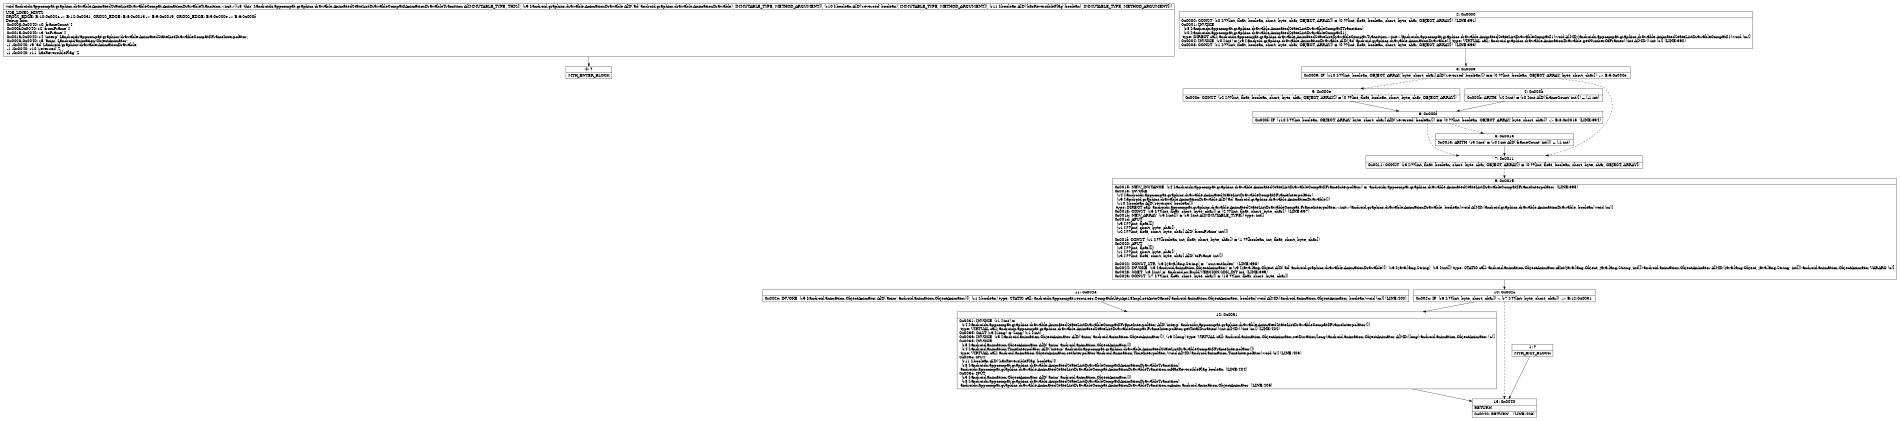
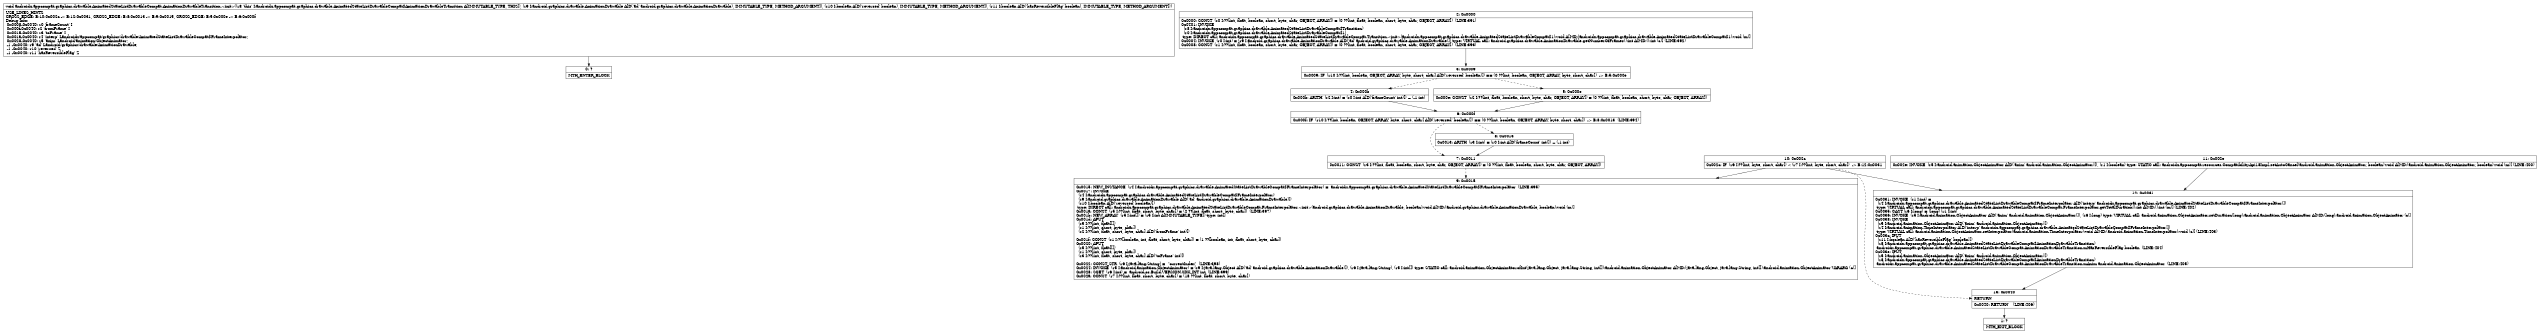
(1199, 25) -> (1199, 25)
(1610, 115) -> (1414, 84)
(1132, 191) -> (1094, 191)
(1504, 283) -> (1742, 173)
(1520, 377) -> (2004, 312)
